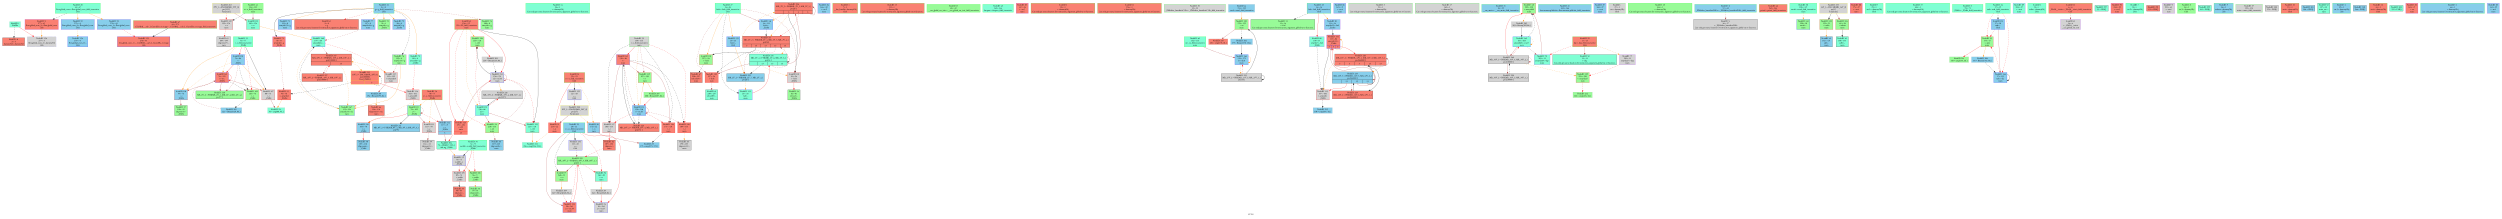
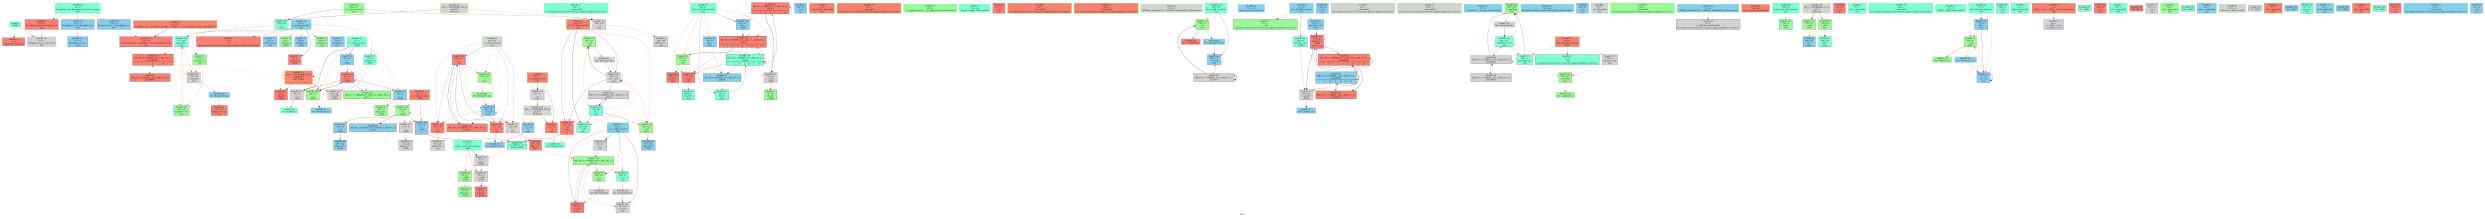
(1242, 15) -> (1210, 16)
(344, 35) -> (239, 31)
